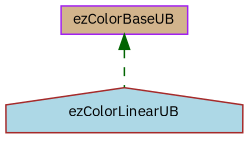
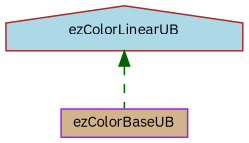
(124, 68) -> (124, 87)
